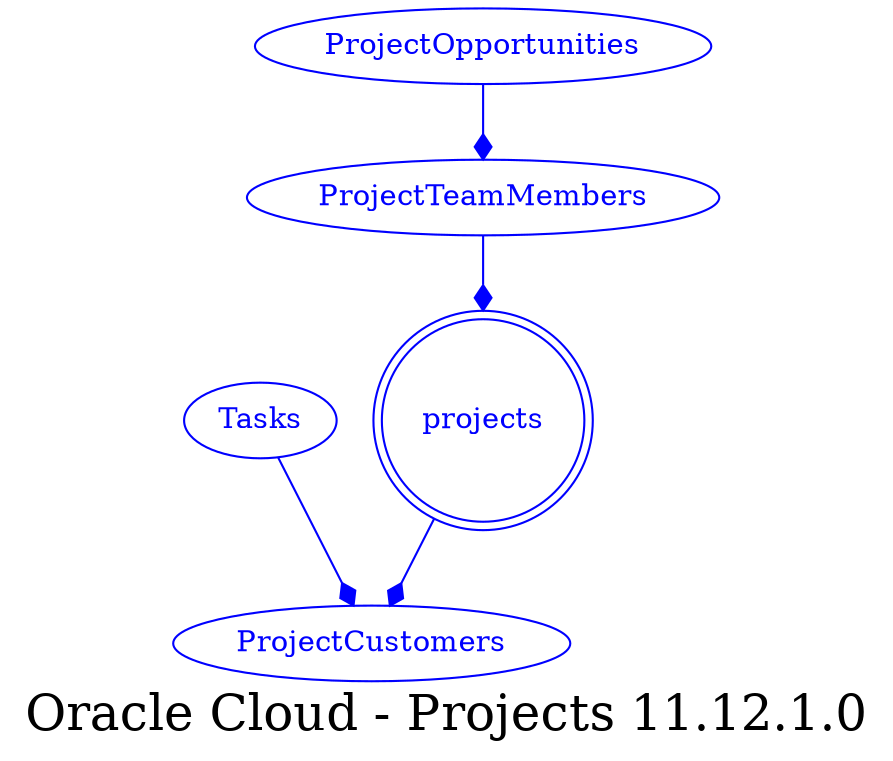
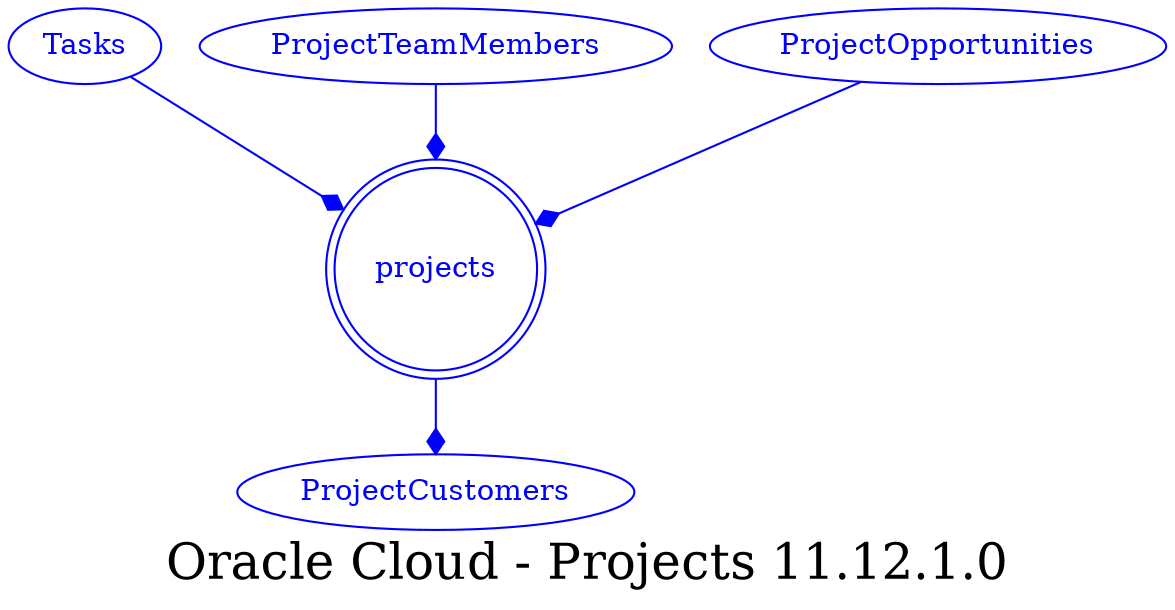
(483, 109) -> (710, 148)
(310, 520) -> (226, 136)
